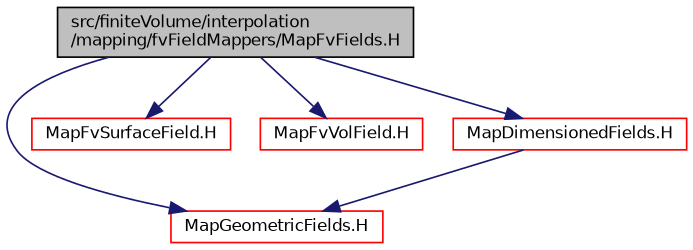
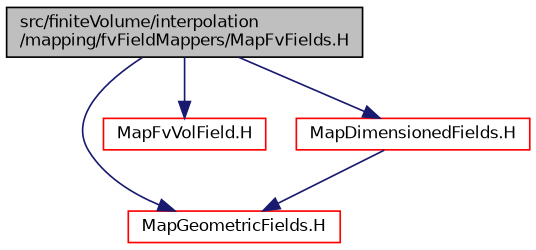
(131, 134) -> none
